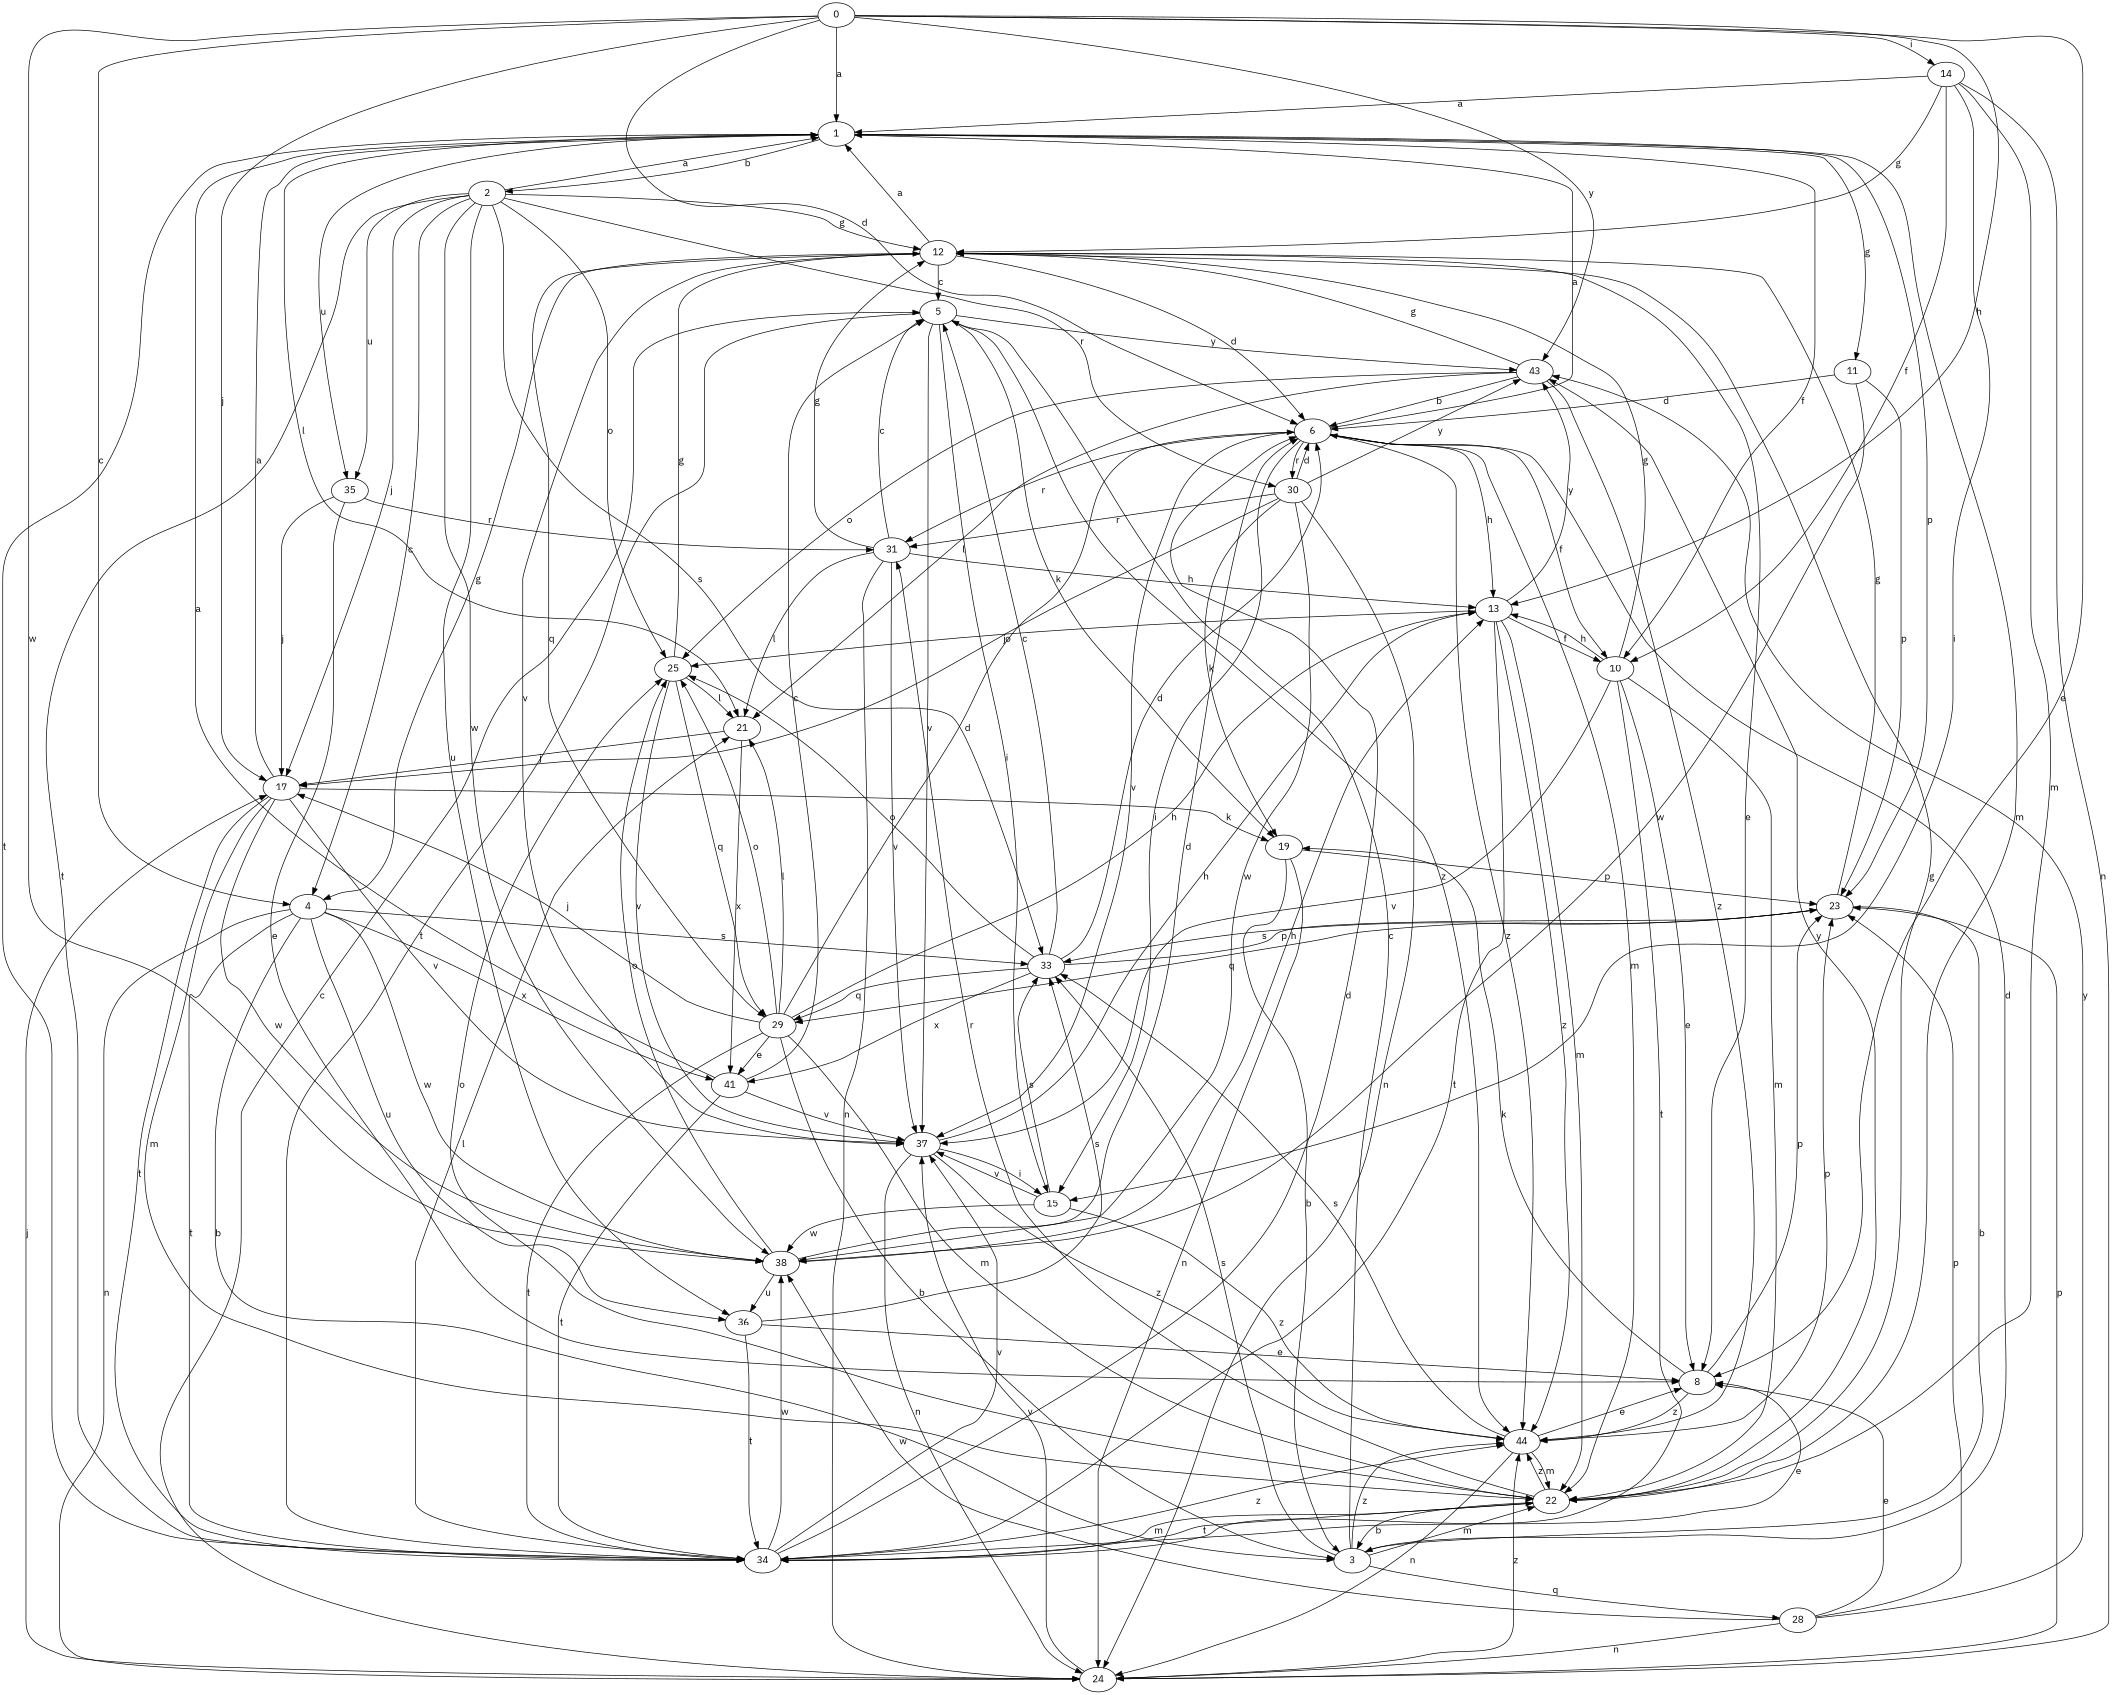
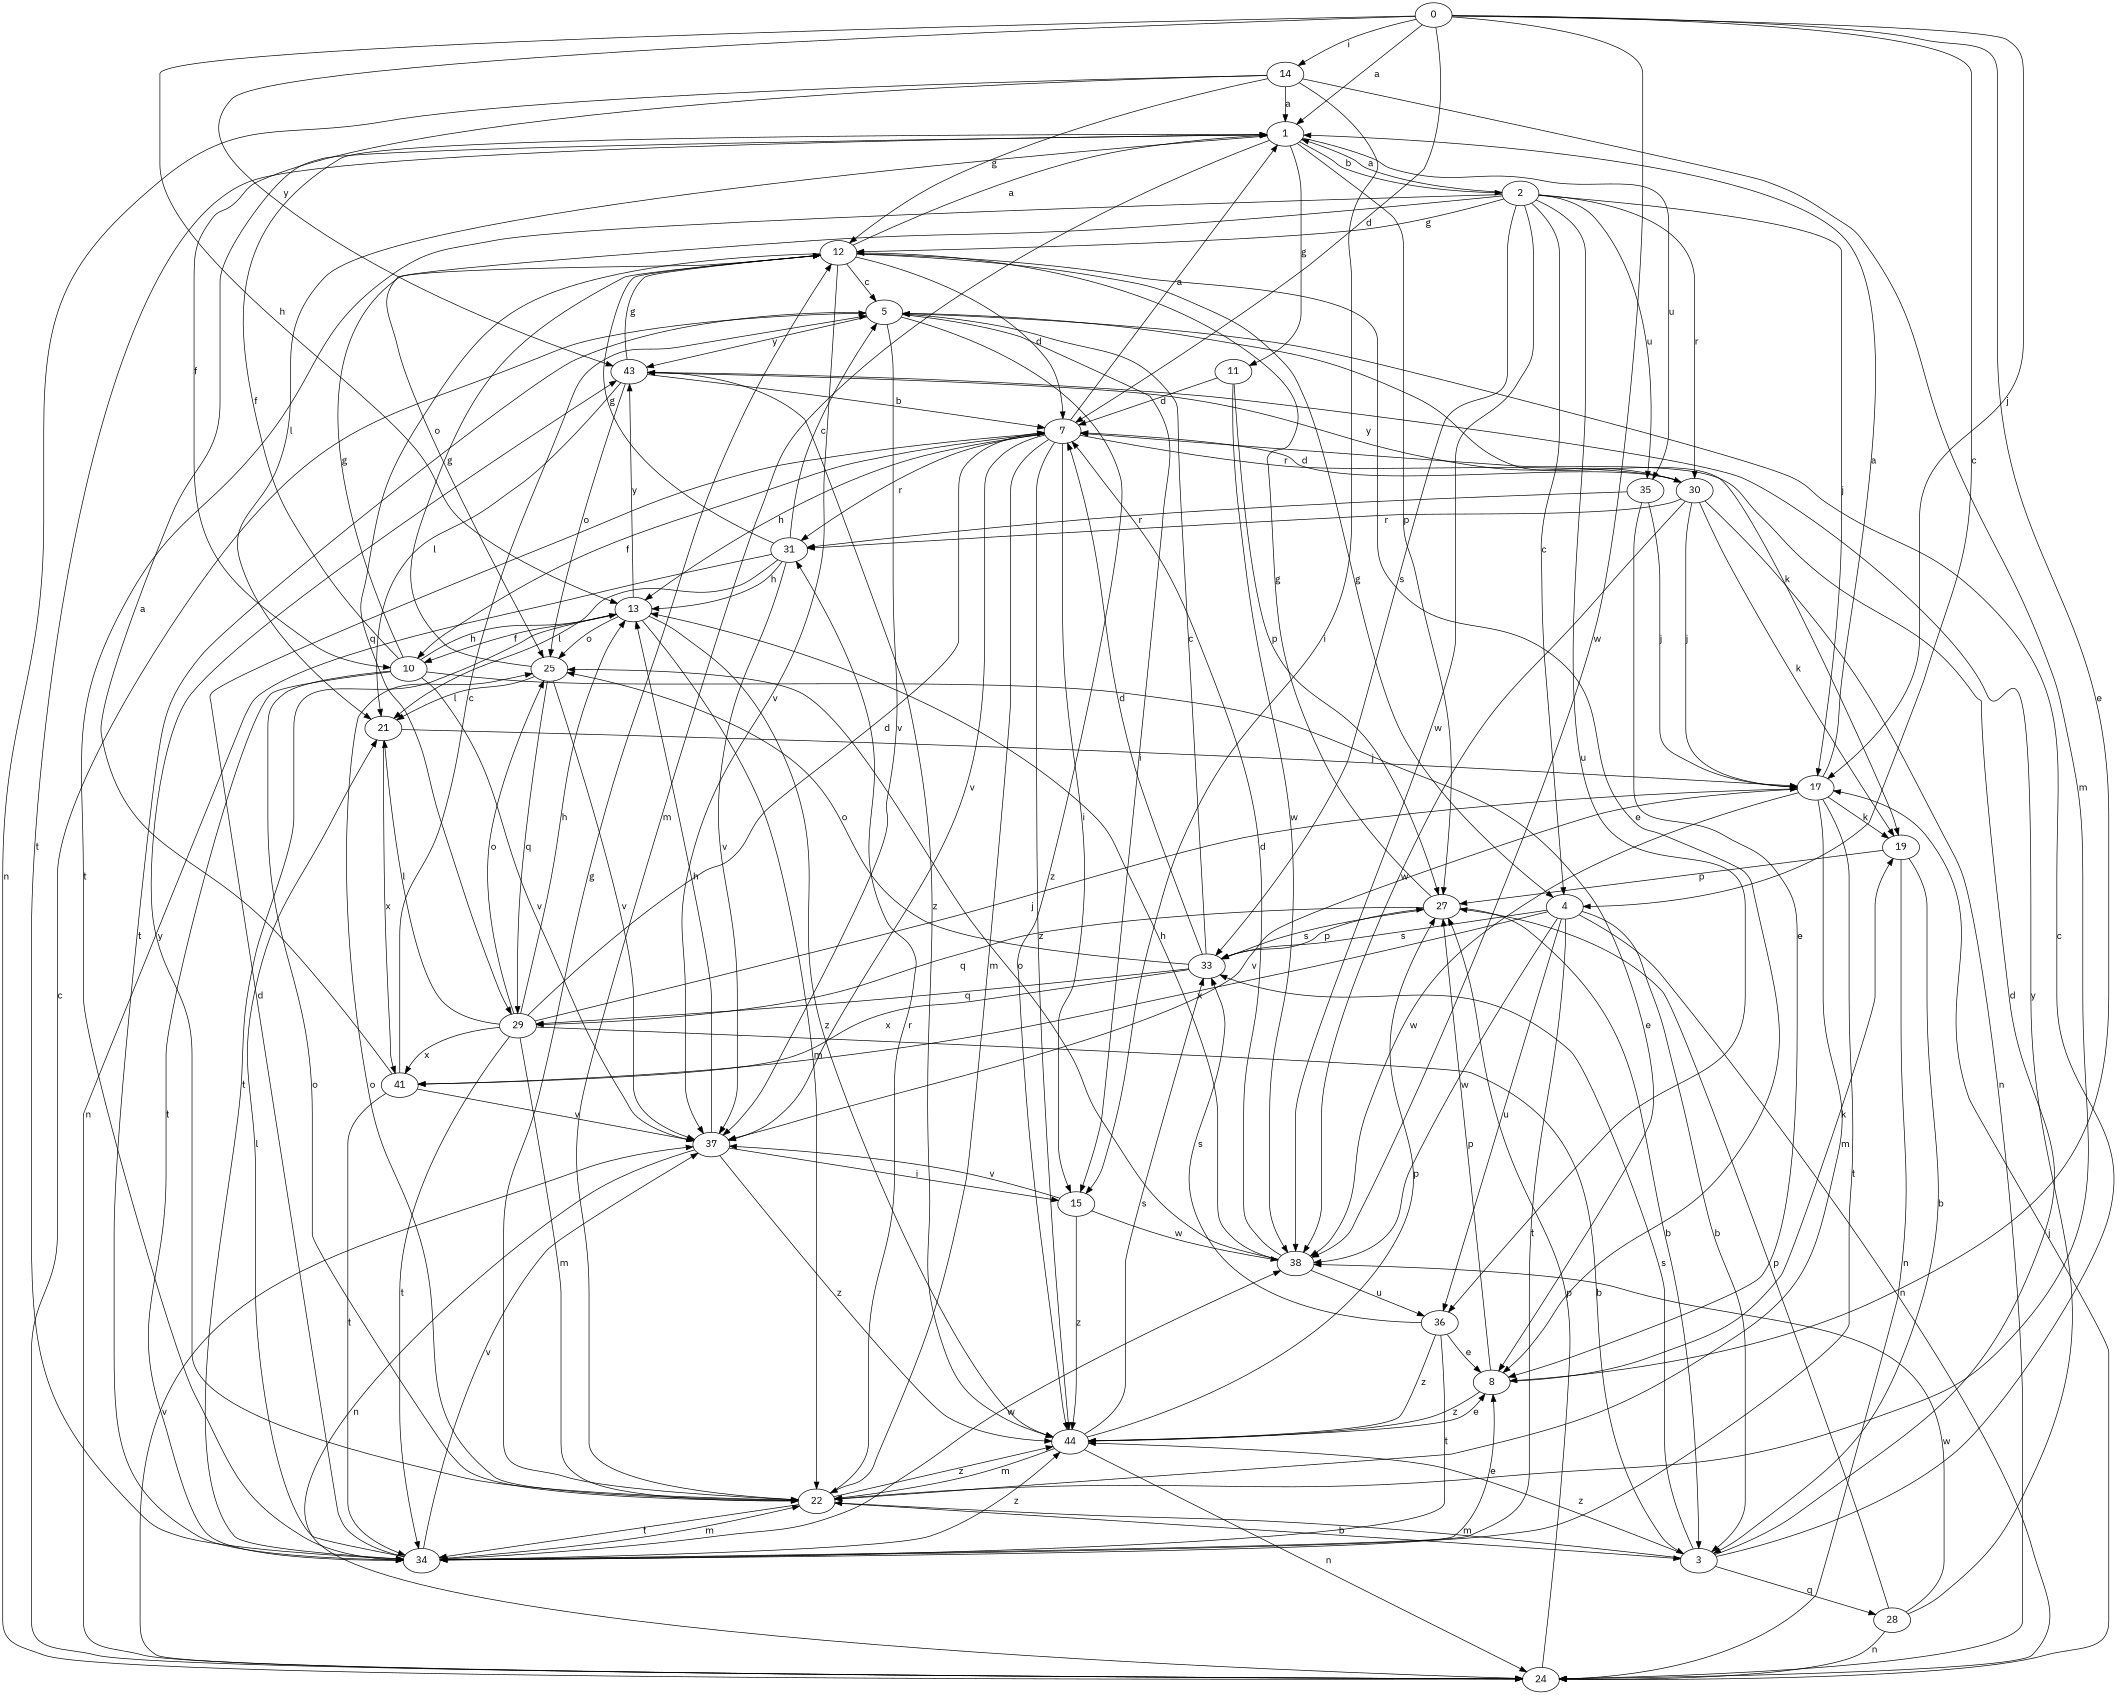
(1595, 156) -> (509, 143)
(1313, 431) -> (1063, 431)
(1835, 907) -> (1442, 907)
(759, 1055) -> (427, 1055)
(1027, 1081) -> none
(1778, 1085) -> (315, 1085)
(1883, 1460) -> none
(1404, 1659) -> (1391, 1420)
